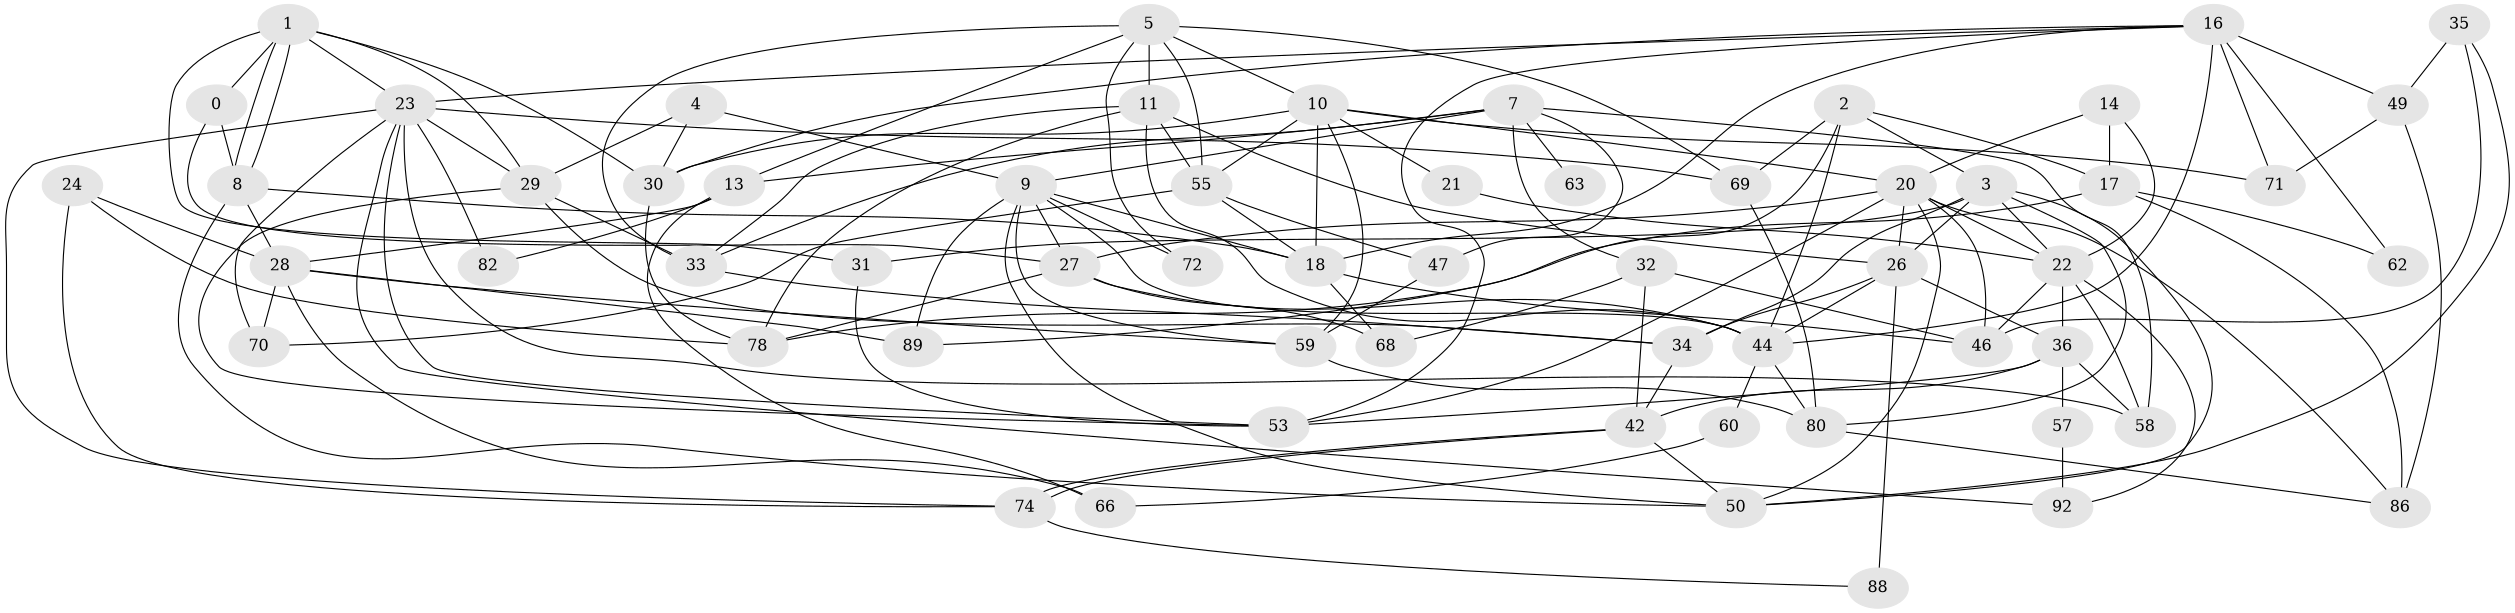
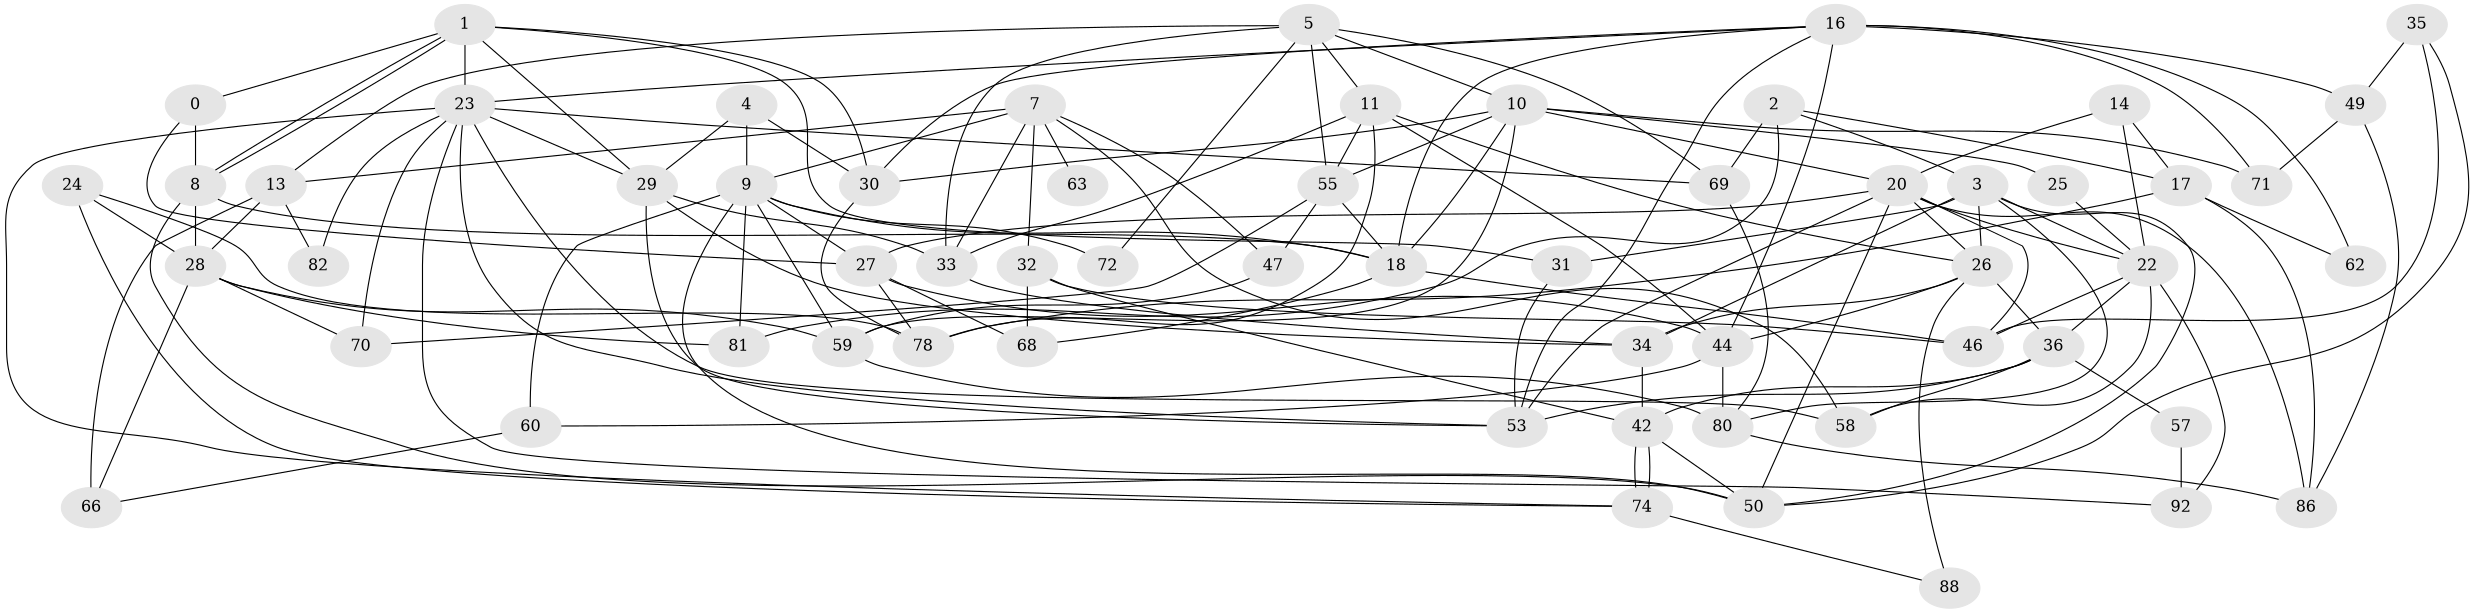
(1452, 186) -> (2058, 186)
(1815, 212) -> none
(1414, 313) -> (583, 243)
(913, 347) -> (739, 347)
